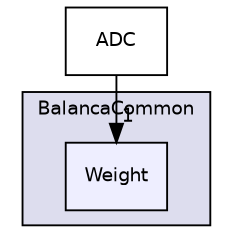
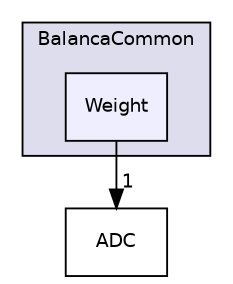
(116, 103) -> (116, 168)
